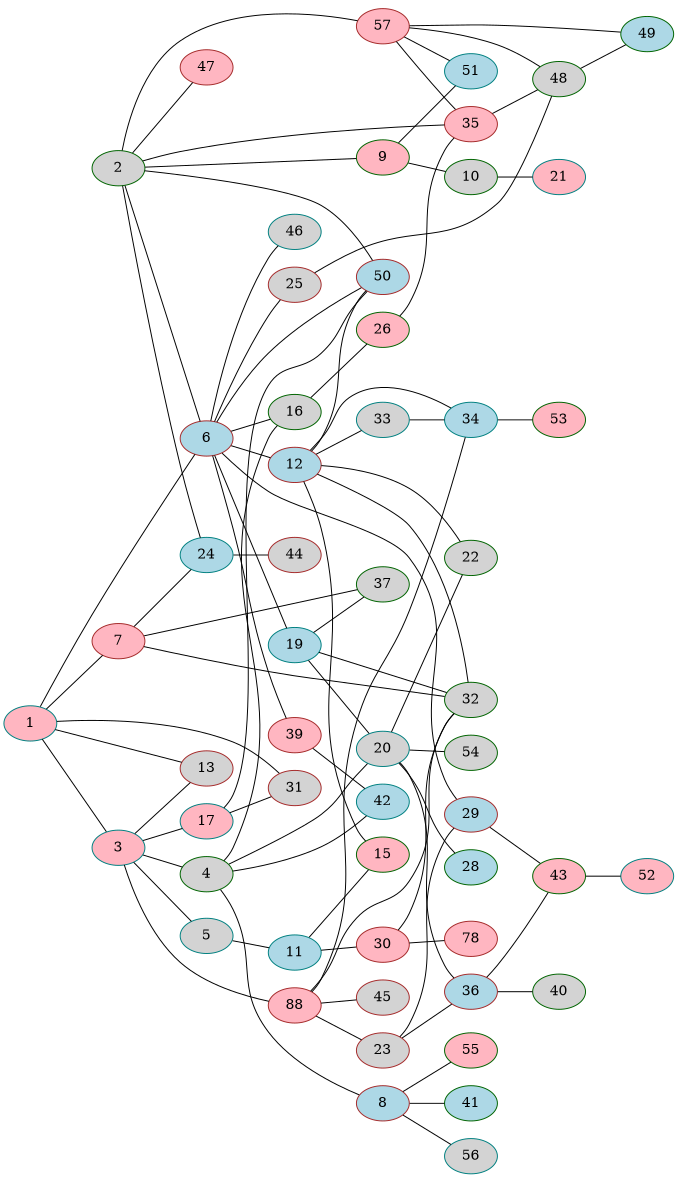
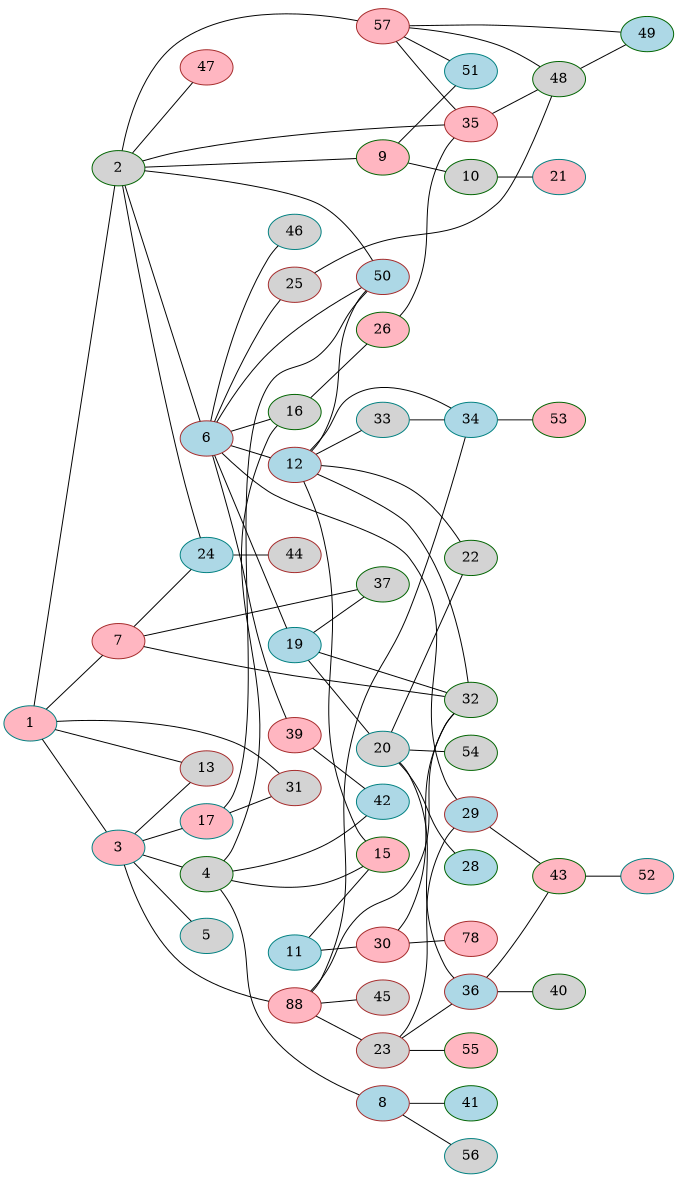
(114, 578) -> (74, 446)
(306, 824) -> (299, 887)
(251, 944) -> none
(427, 1077) -> (427, 1050)
